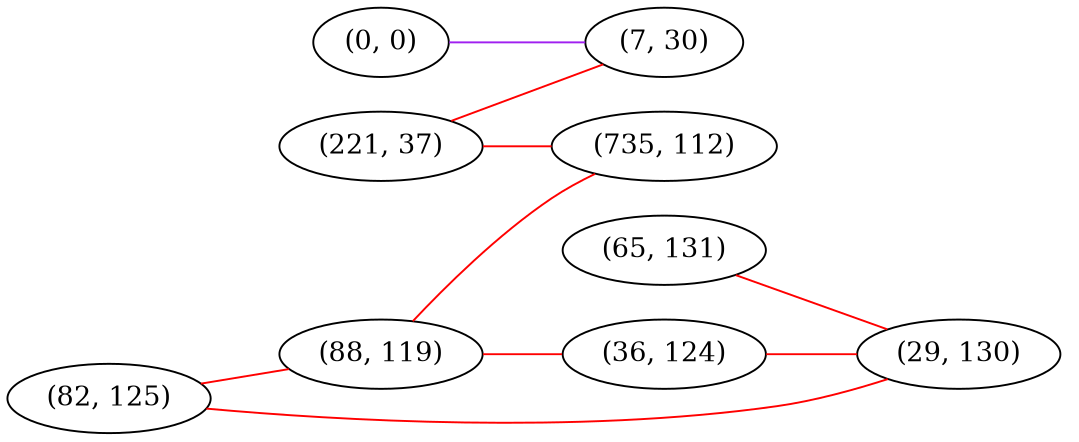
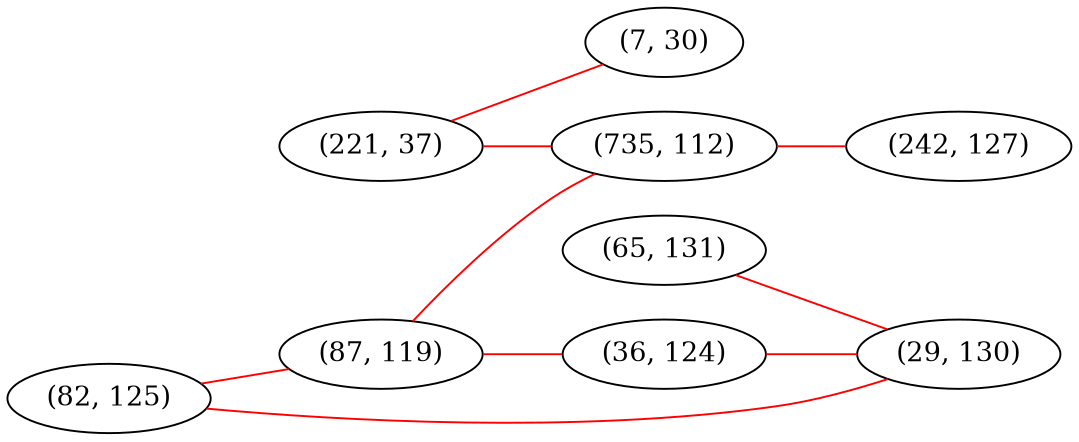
(381, 42) -> none
none -> (959, 146)
(381, 354) -> (381, 354)
